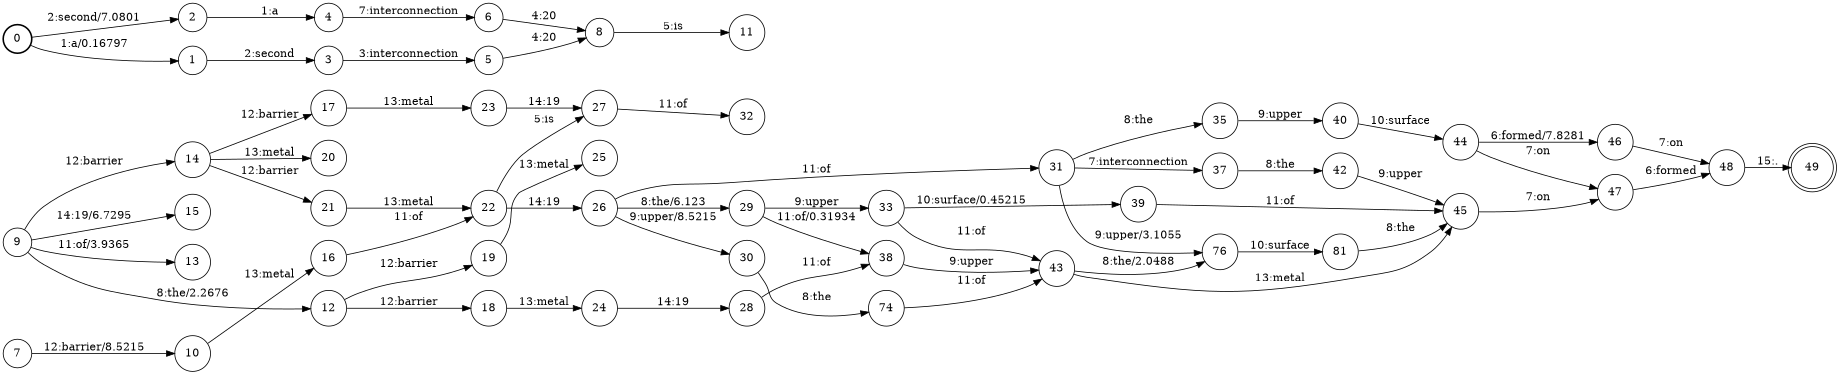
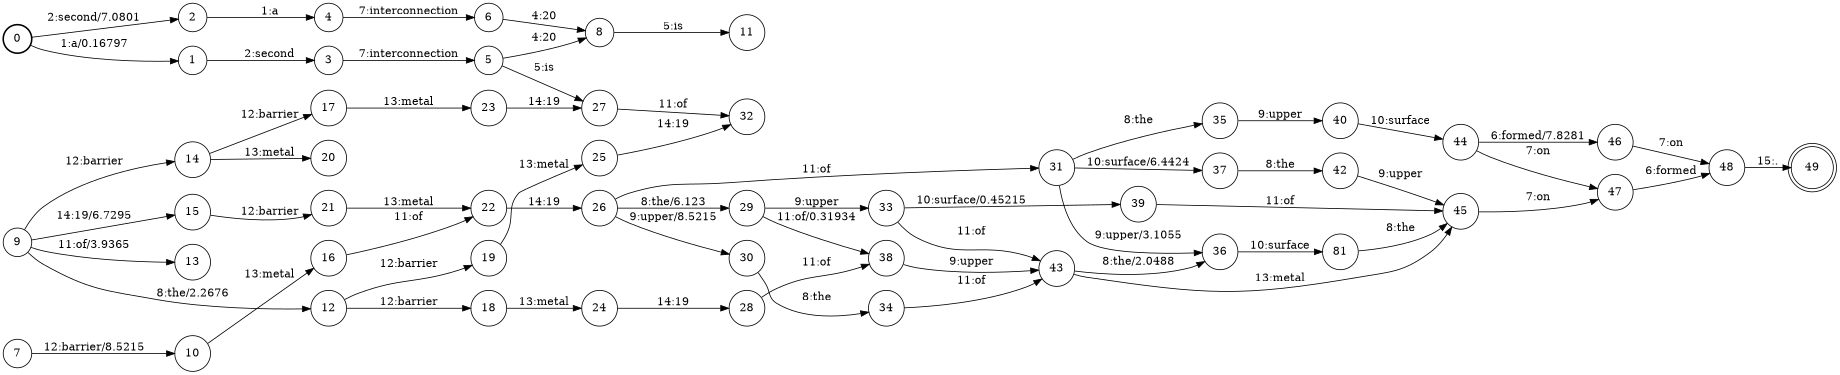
(409, 54) -> (409, 54)
none -> (671, 144)
(530, 149) -> (539, 82)
(1138, 162) -> (1138, 162)
(257, 183) -> (257, 220)
(1220, 252) -> (1220, 252)
(886, 308) -> (886, 308)
